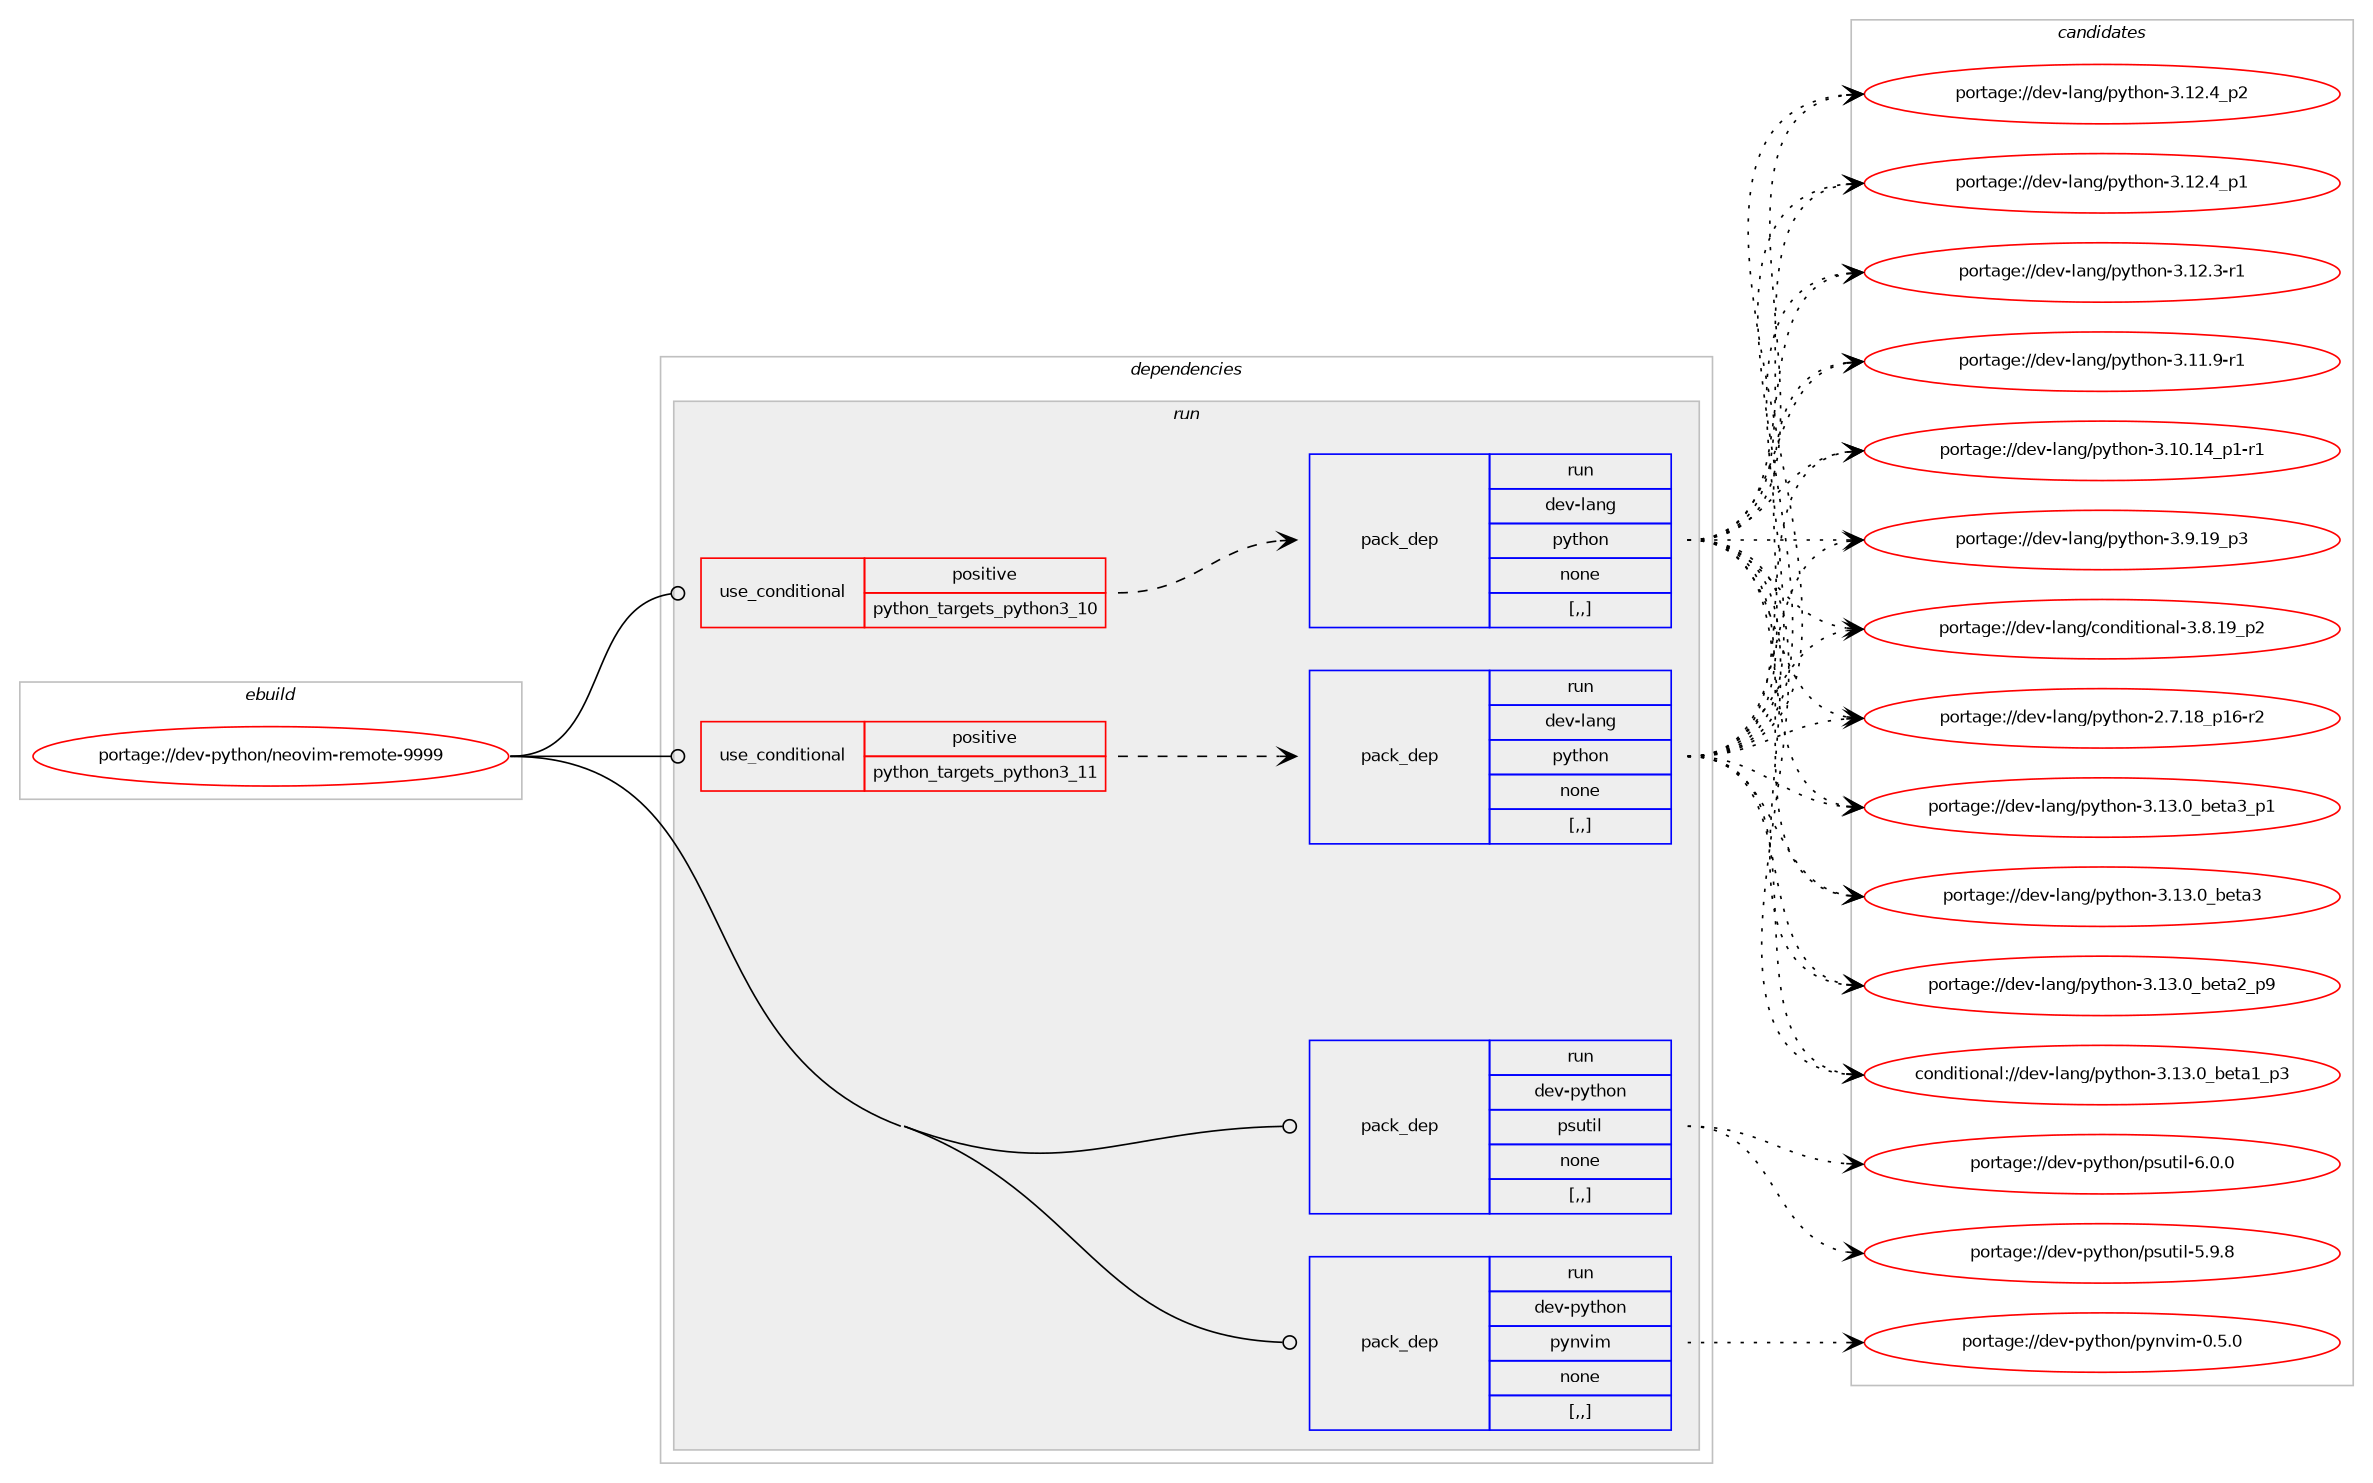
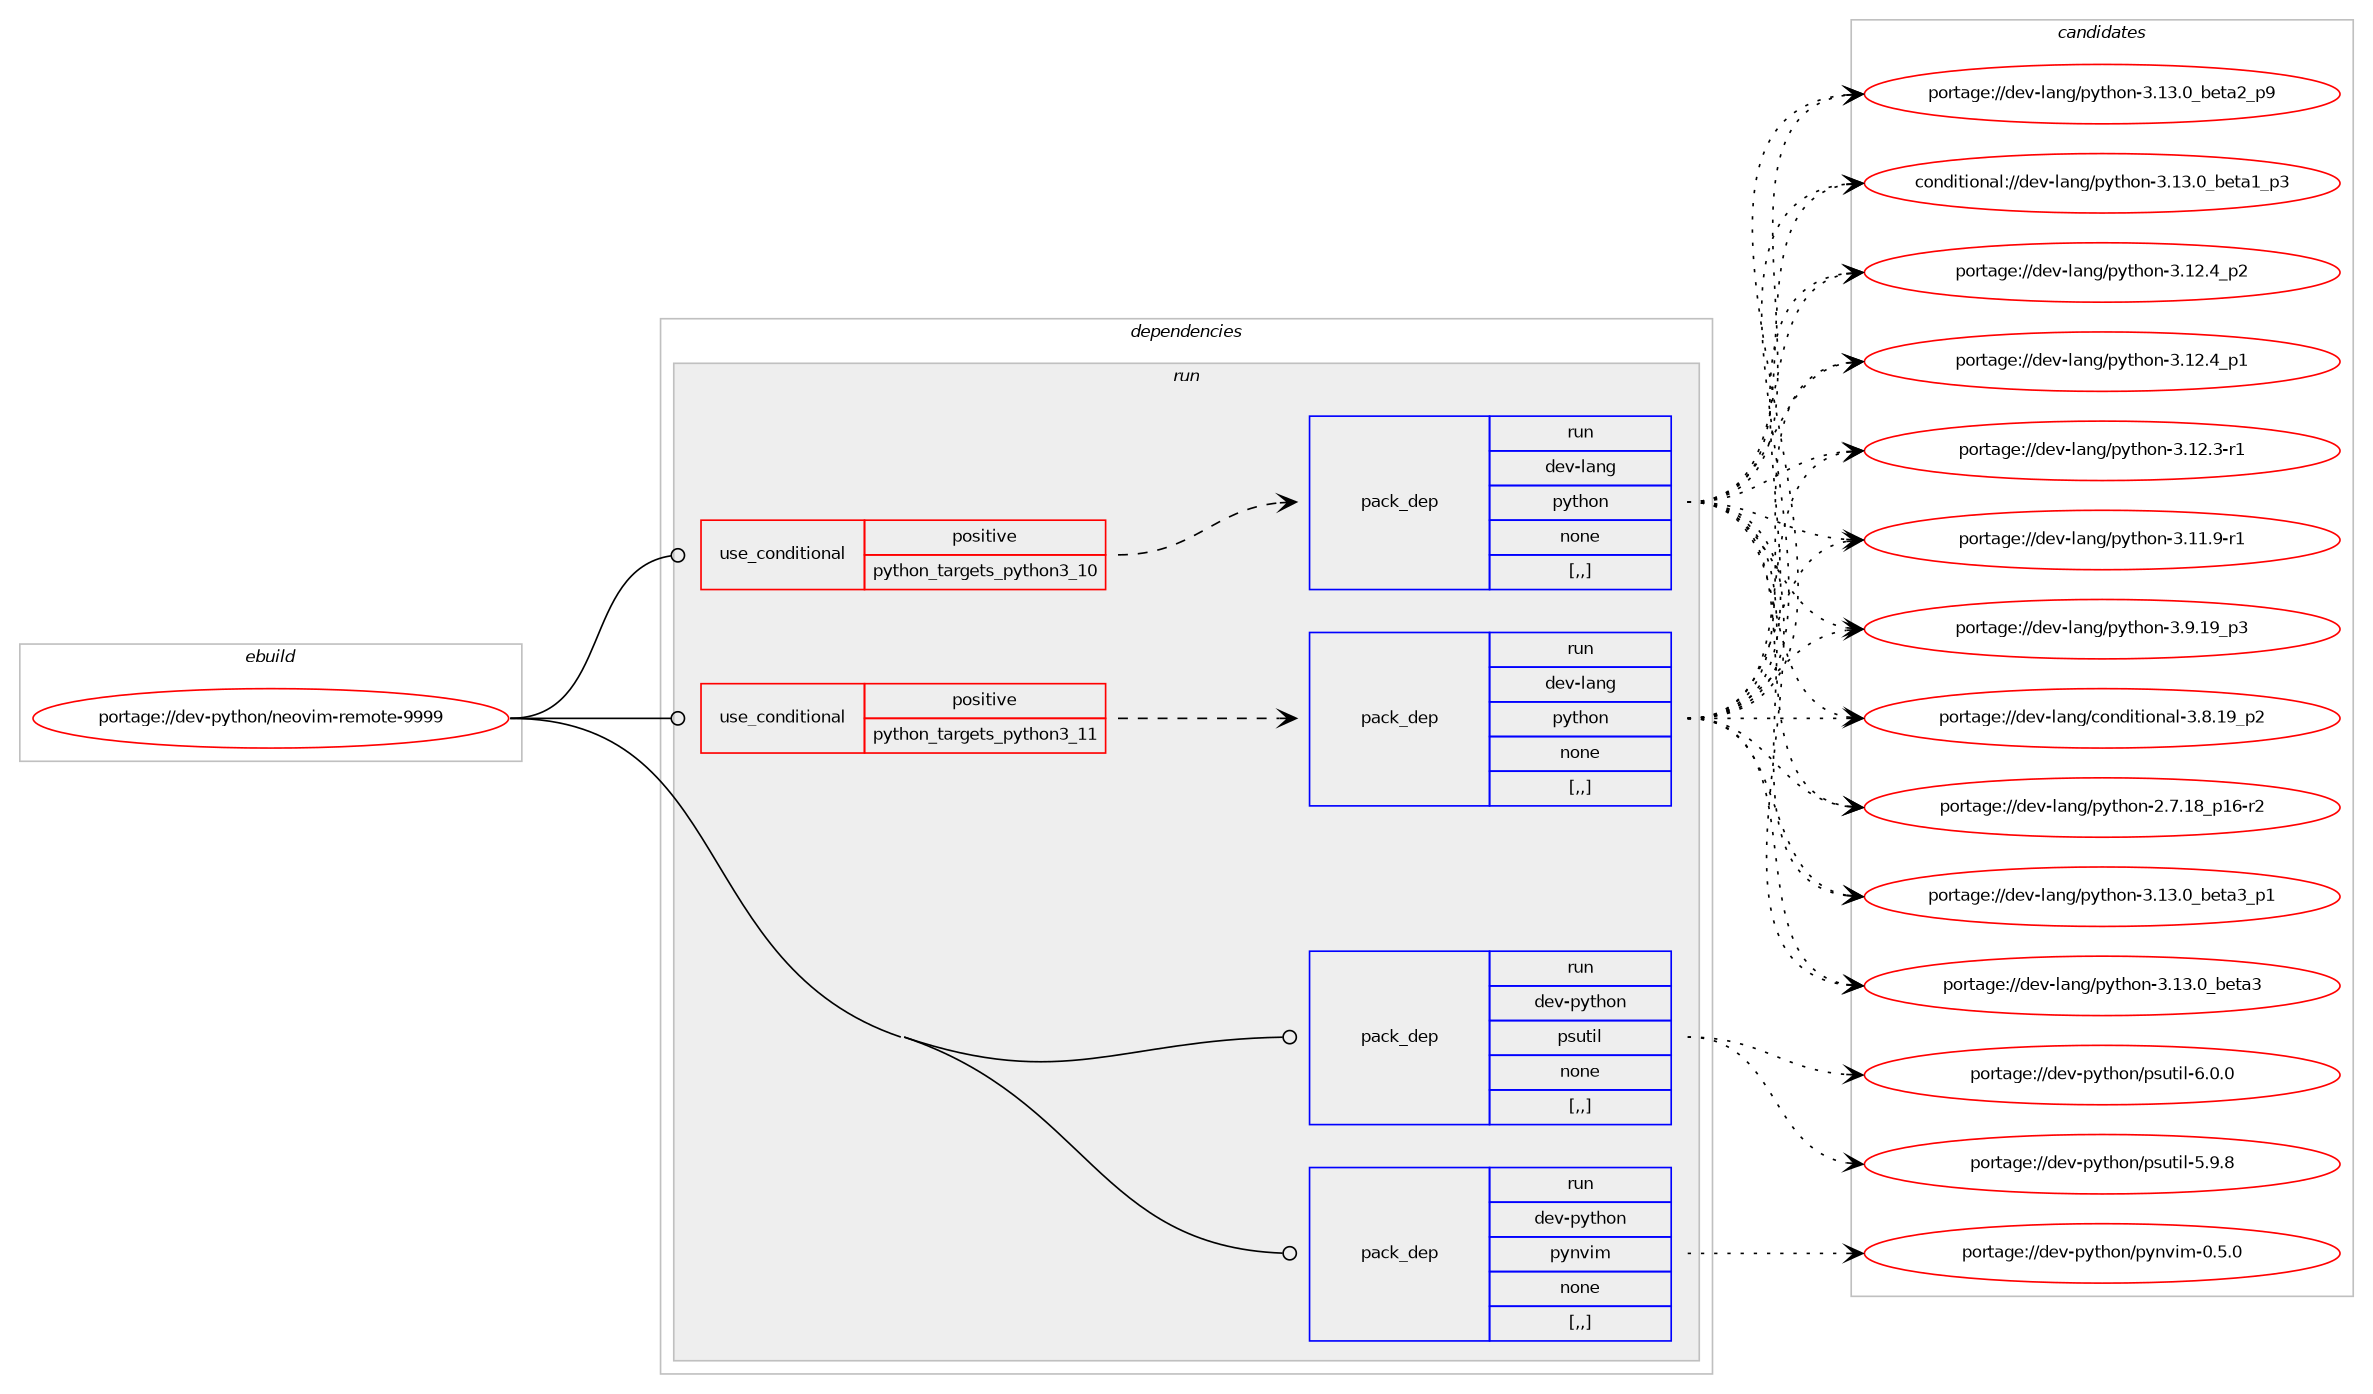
(2102, 451) -> none
